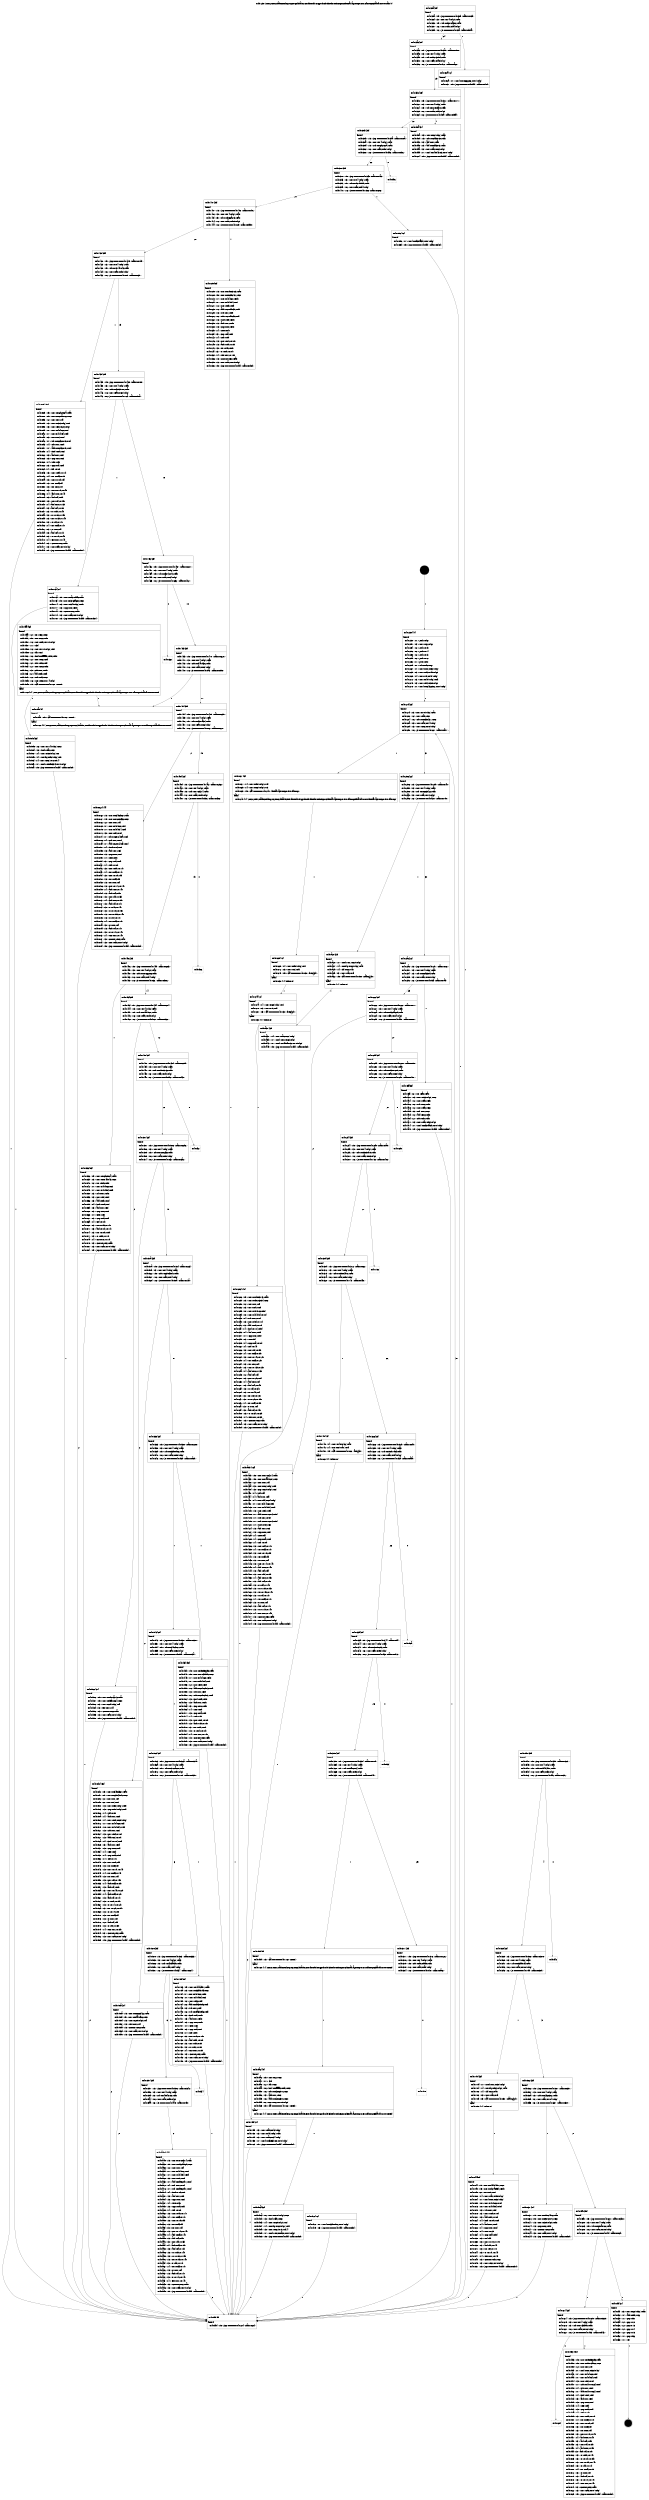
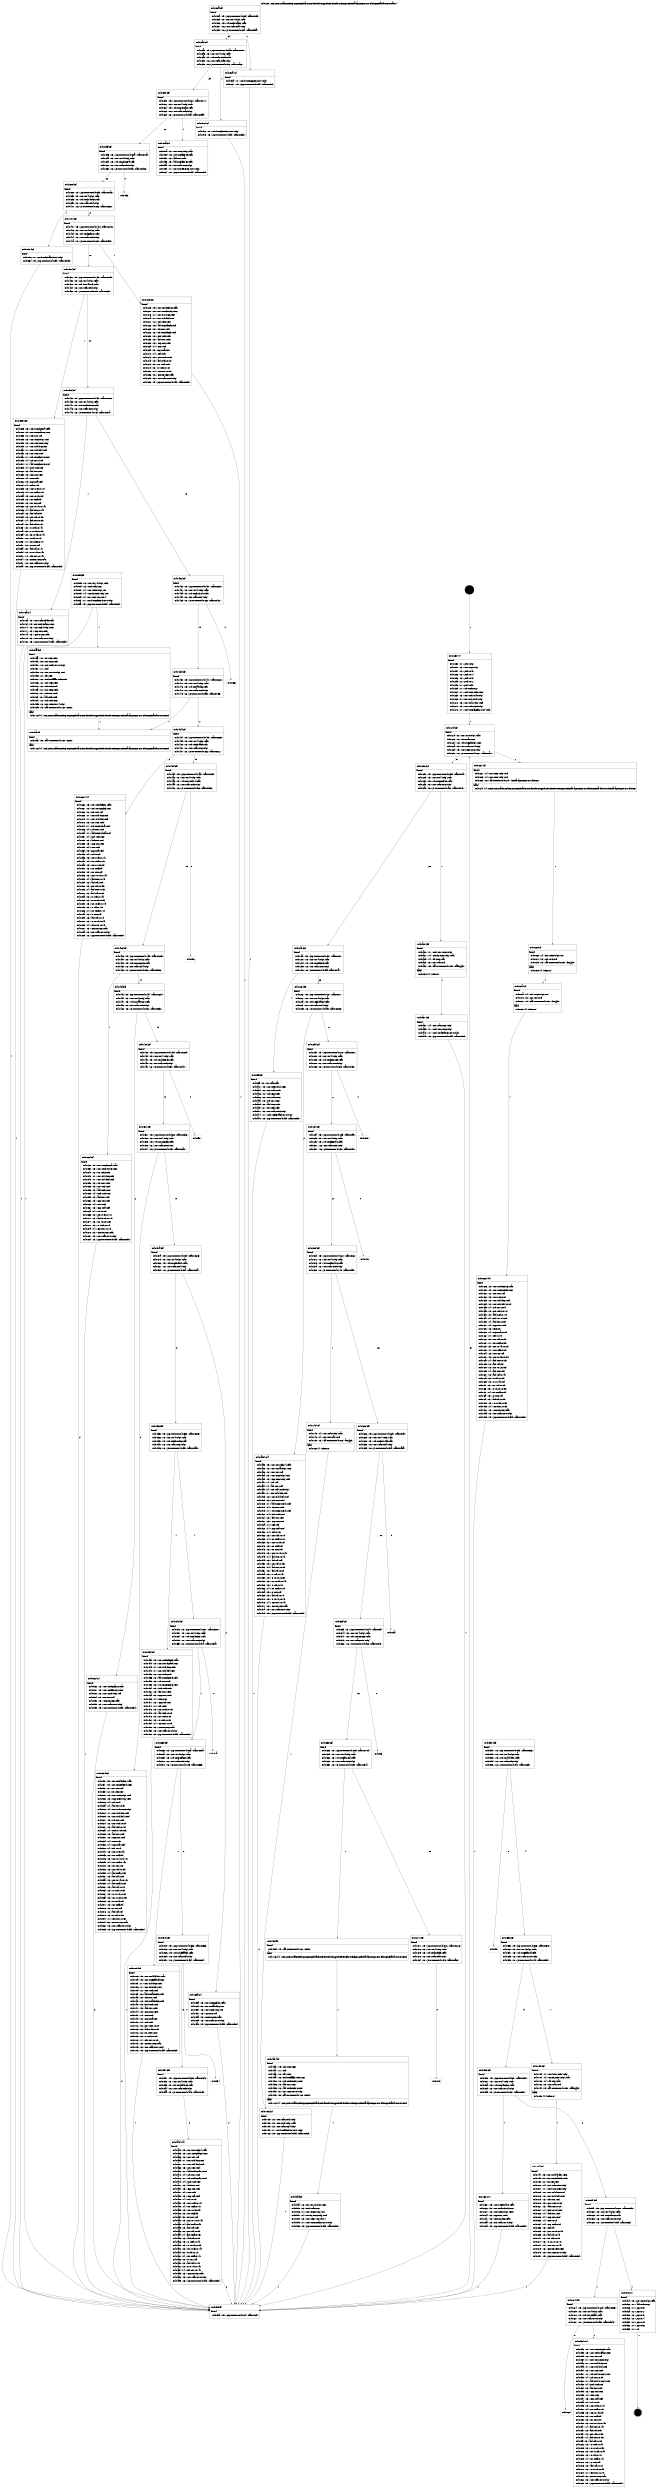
none -> (221, 94)
(25, 715) -> (97, 627)
none -> (213, 1754)
